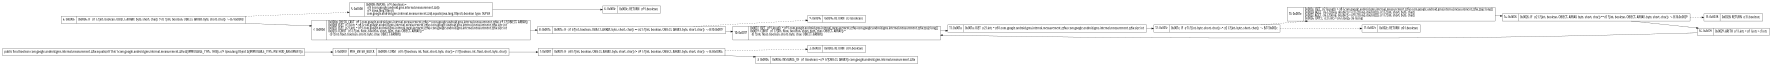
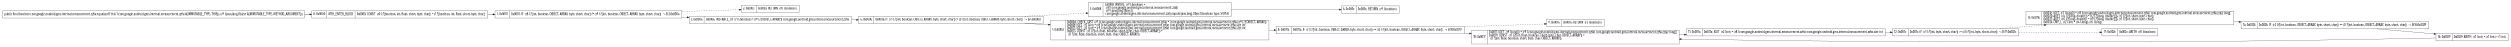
(1733, 17) -> none
none -> (854, 20)
(1399, 28) -> (2138, 32)
